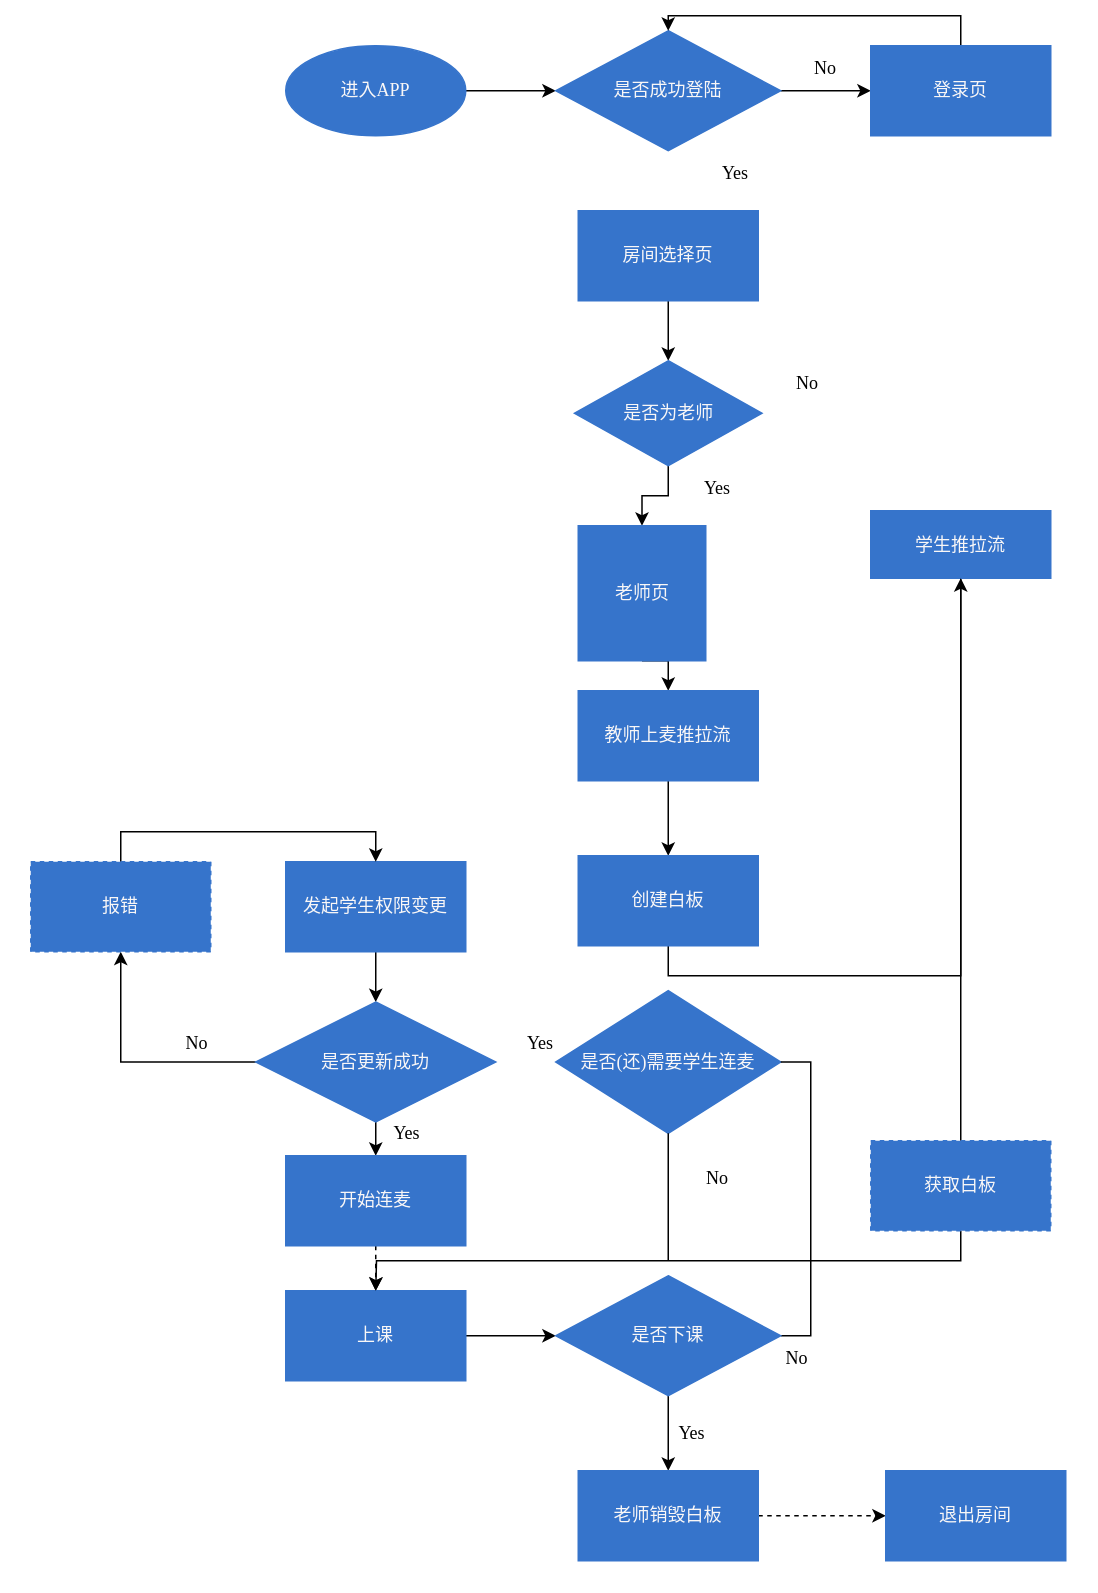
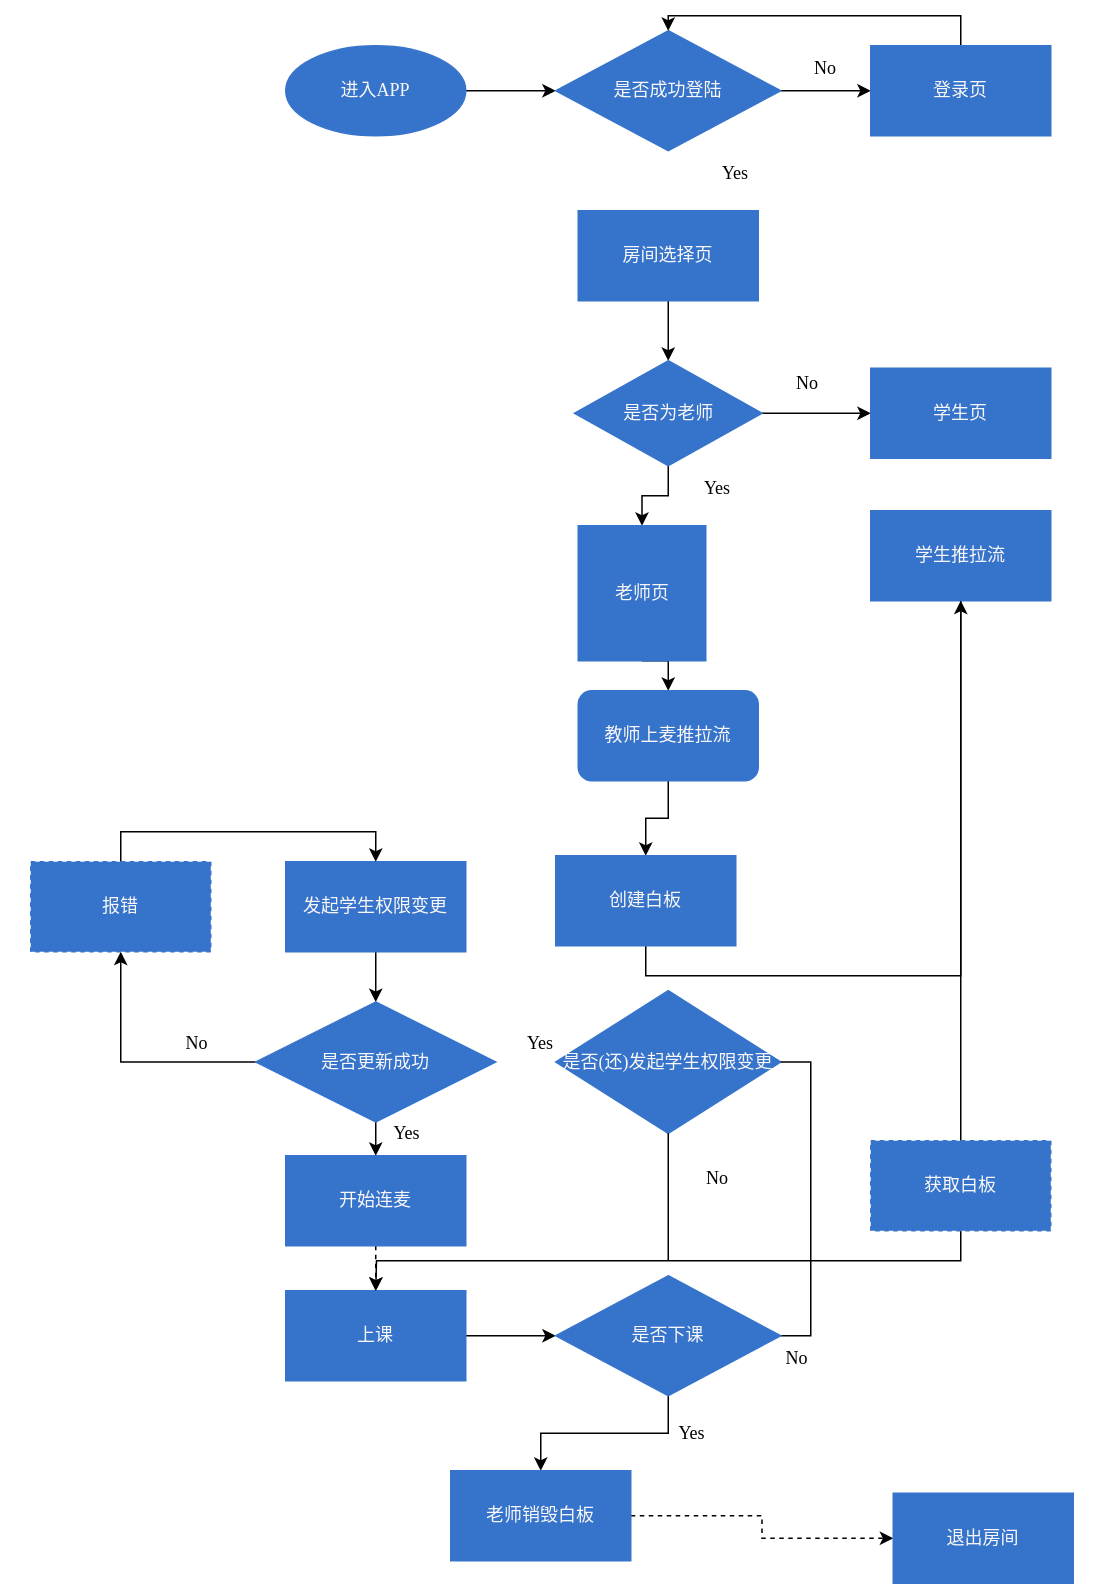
none -> (811, 413)
none -> (961, 413)
(961, 545) -> (961, 556)
(668, 736) -> (668, 736)
(668, 901) -> (646, 901)
(668, 1063) -> (668, 1063)
(668, 1516) -> (541, 1516)
(976, 1516) -> (983, 1538)
